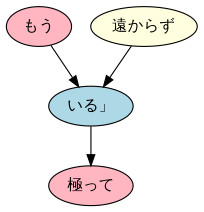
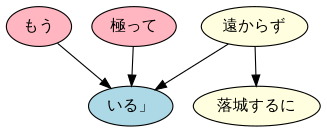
none -> (257, 106)
(91, 141) -> (133, 61)
